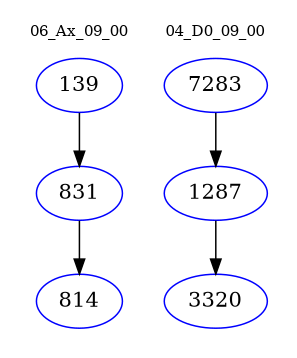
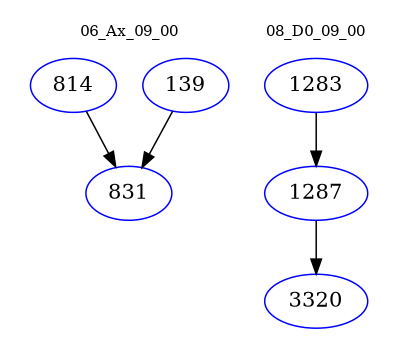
(216, 32) -> (316, 32)
(216, 85) -> (316, 85)
(79, 240) -> (97, 132)
